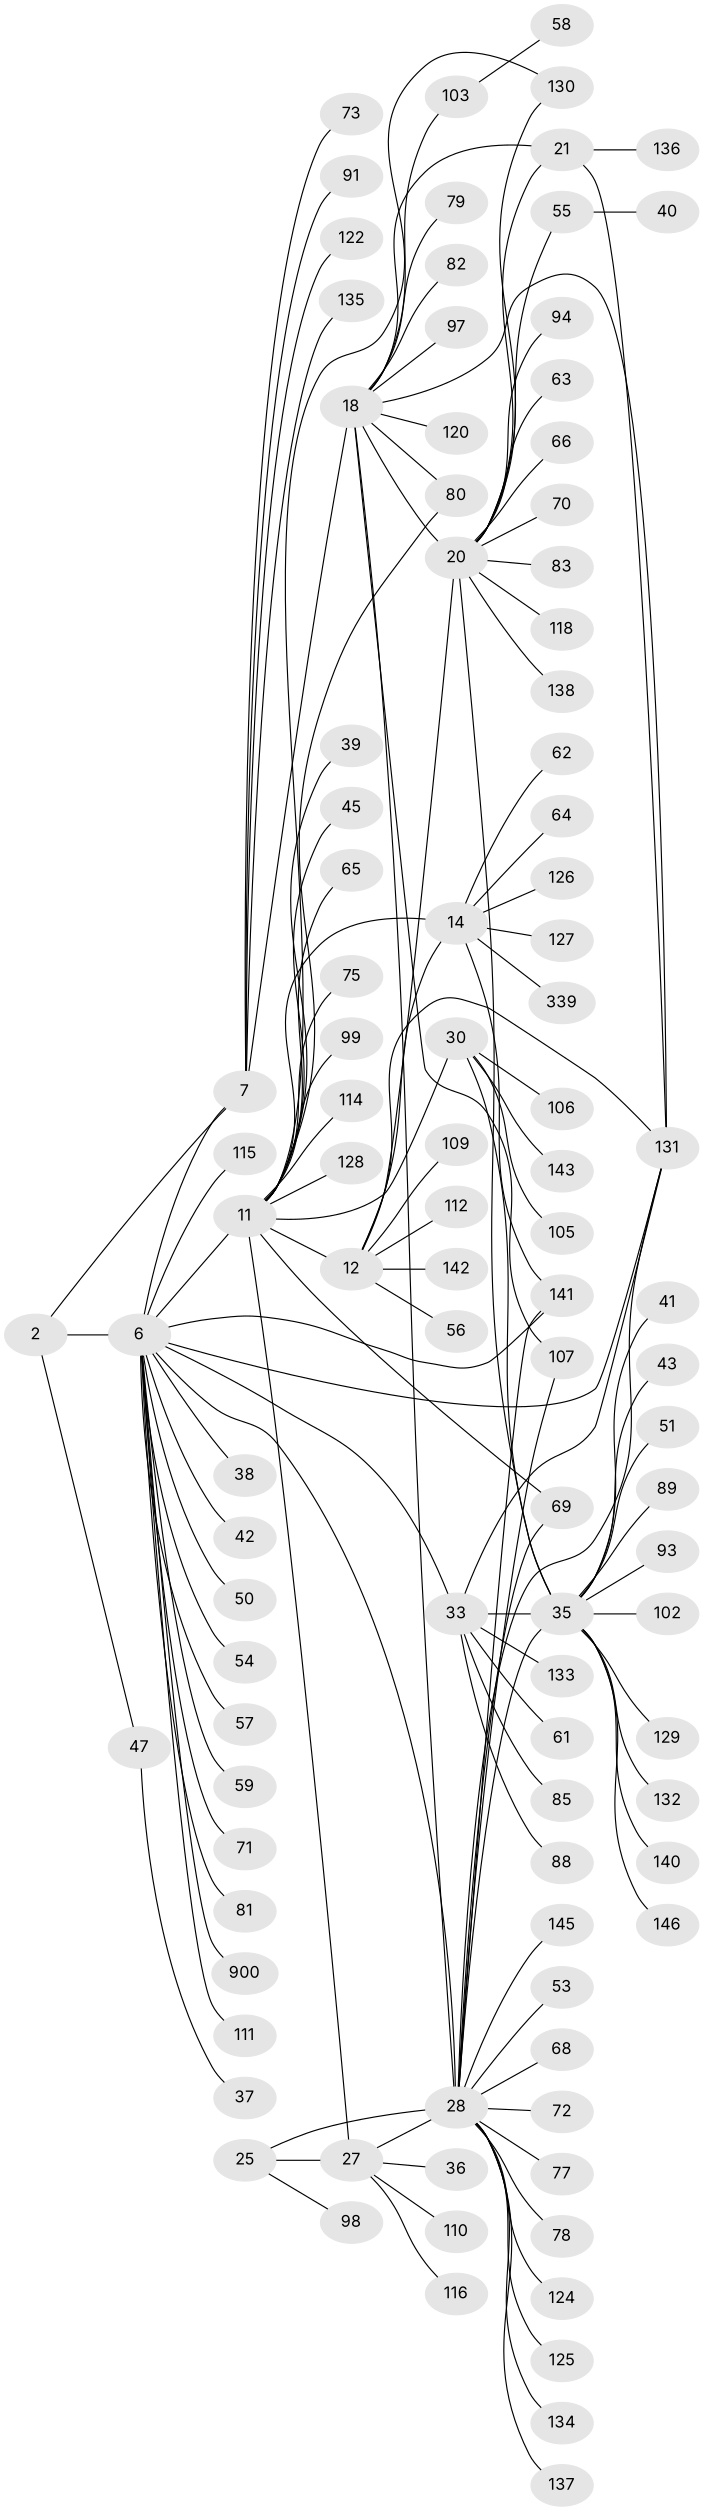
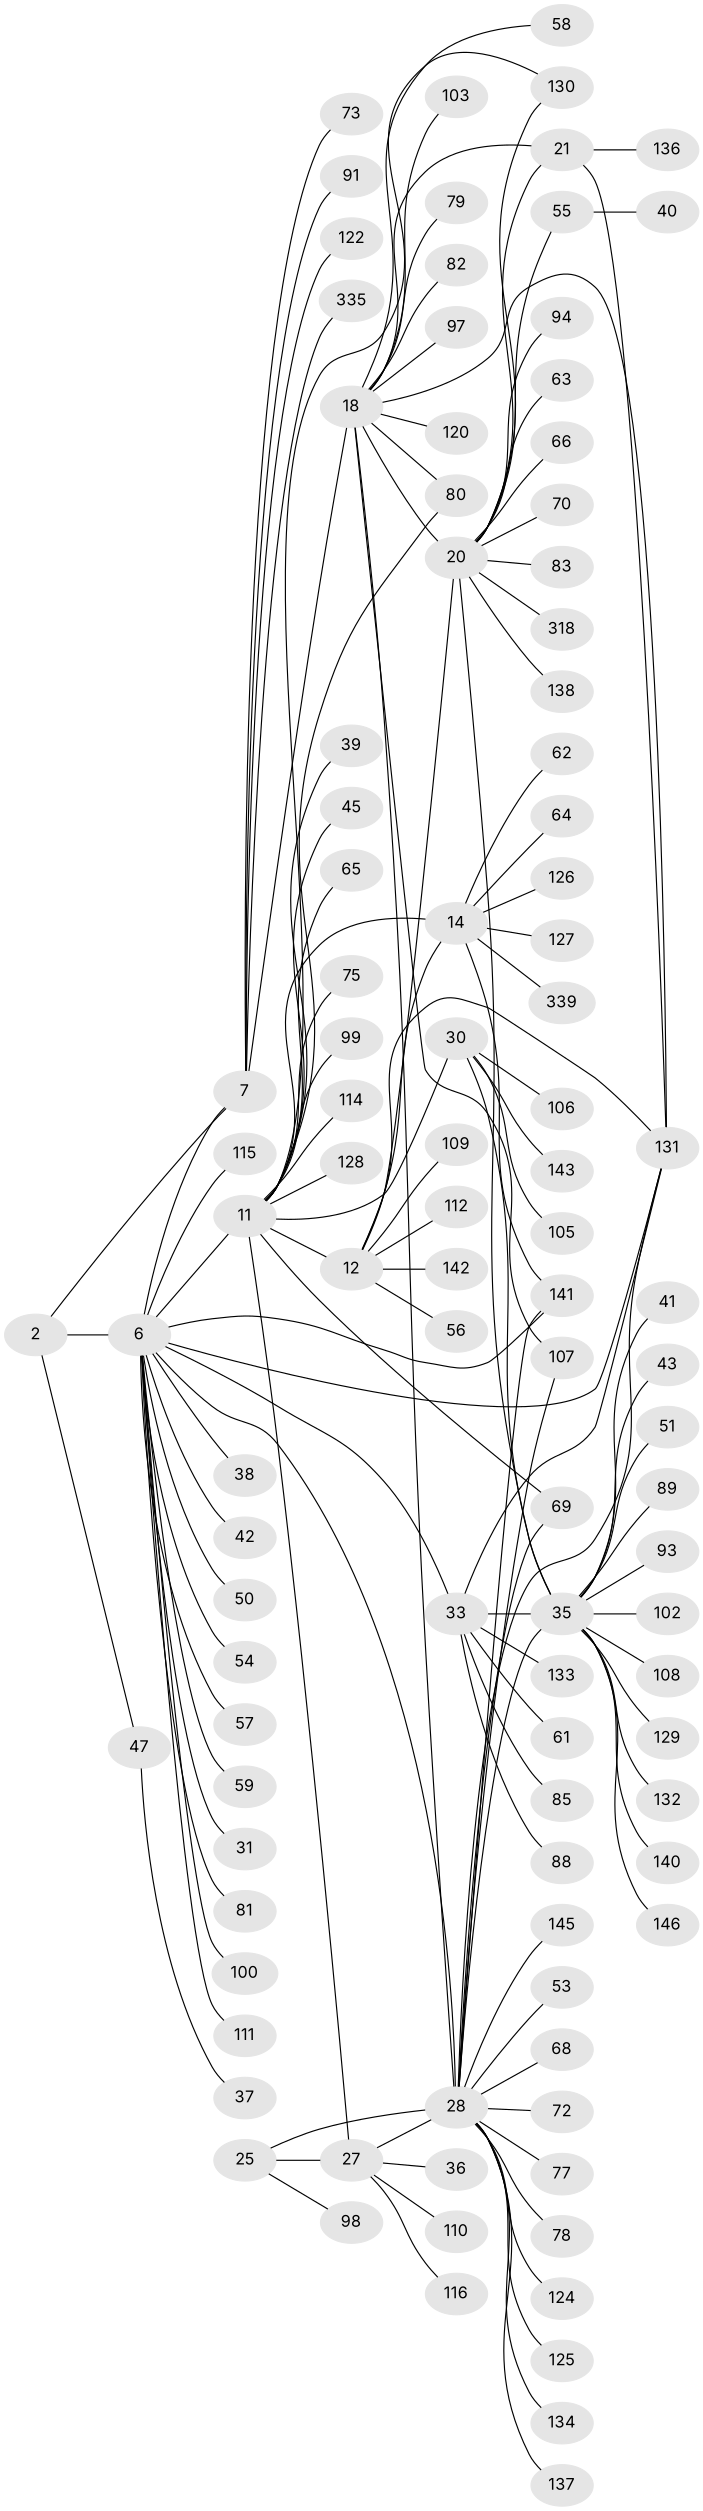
(502, 66) -> (387, 189)
(352, 301) -> (352, 301)
(562, 629) -> (562, 629)
none -> (668, 1676)
(245, 1849) -> (245, 1849)
(245, 1974) -> (245, 1974)
